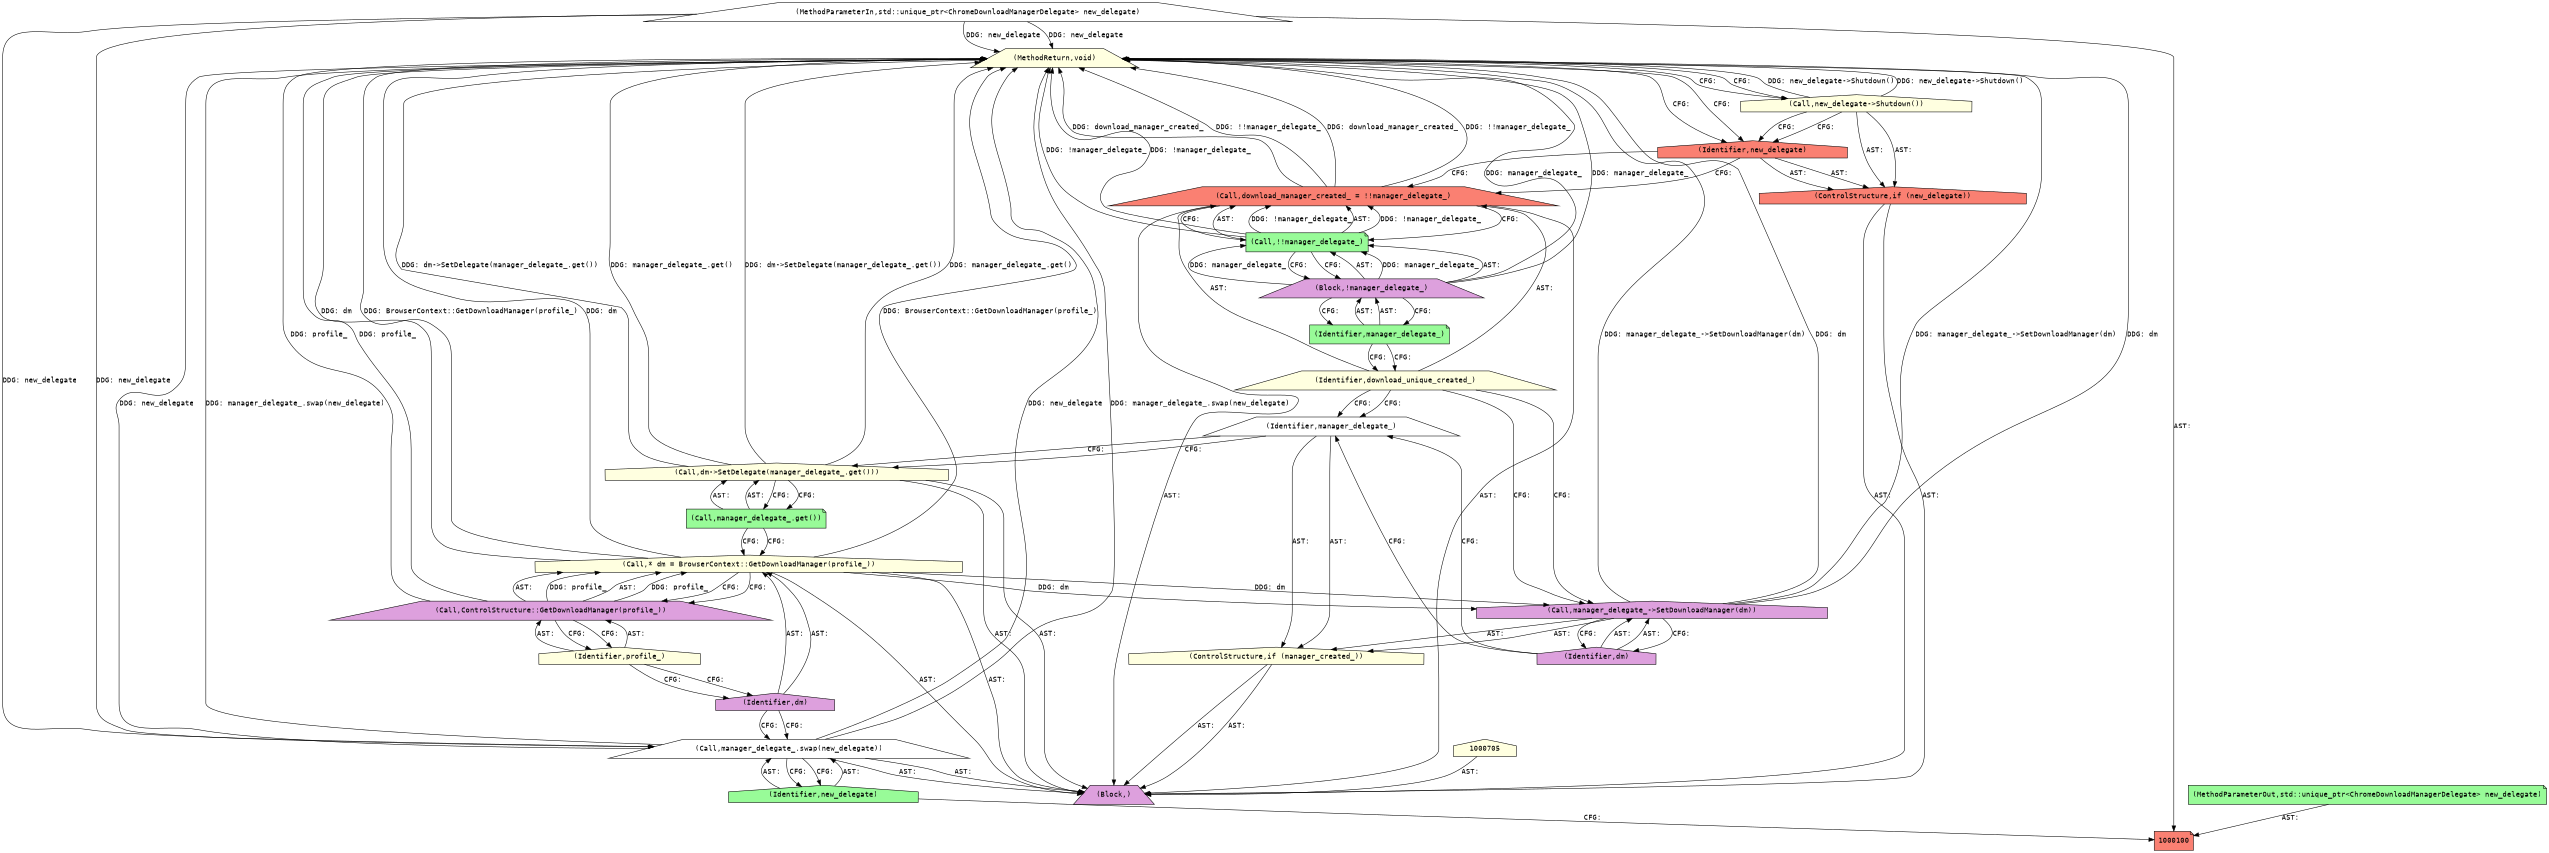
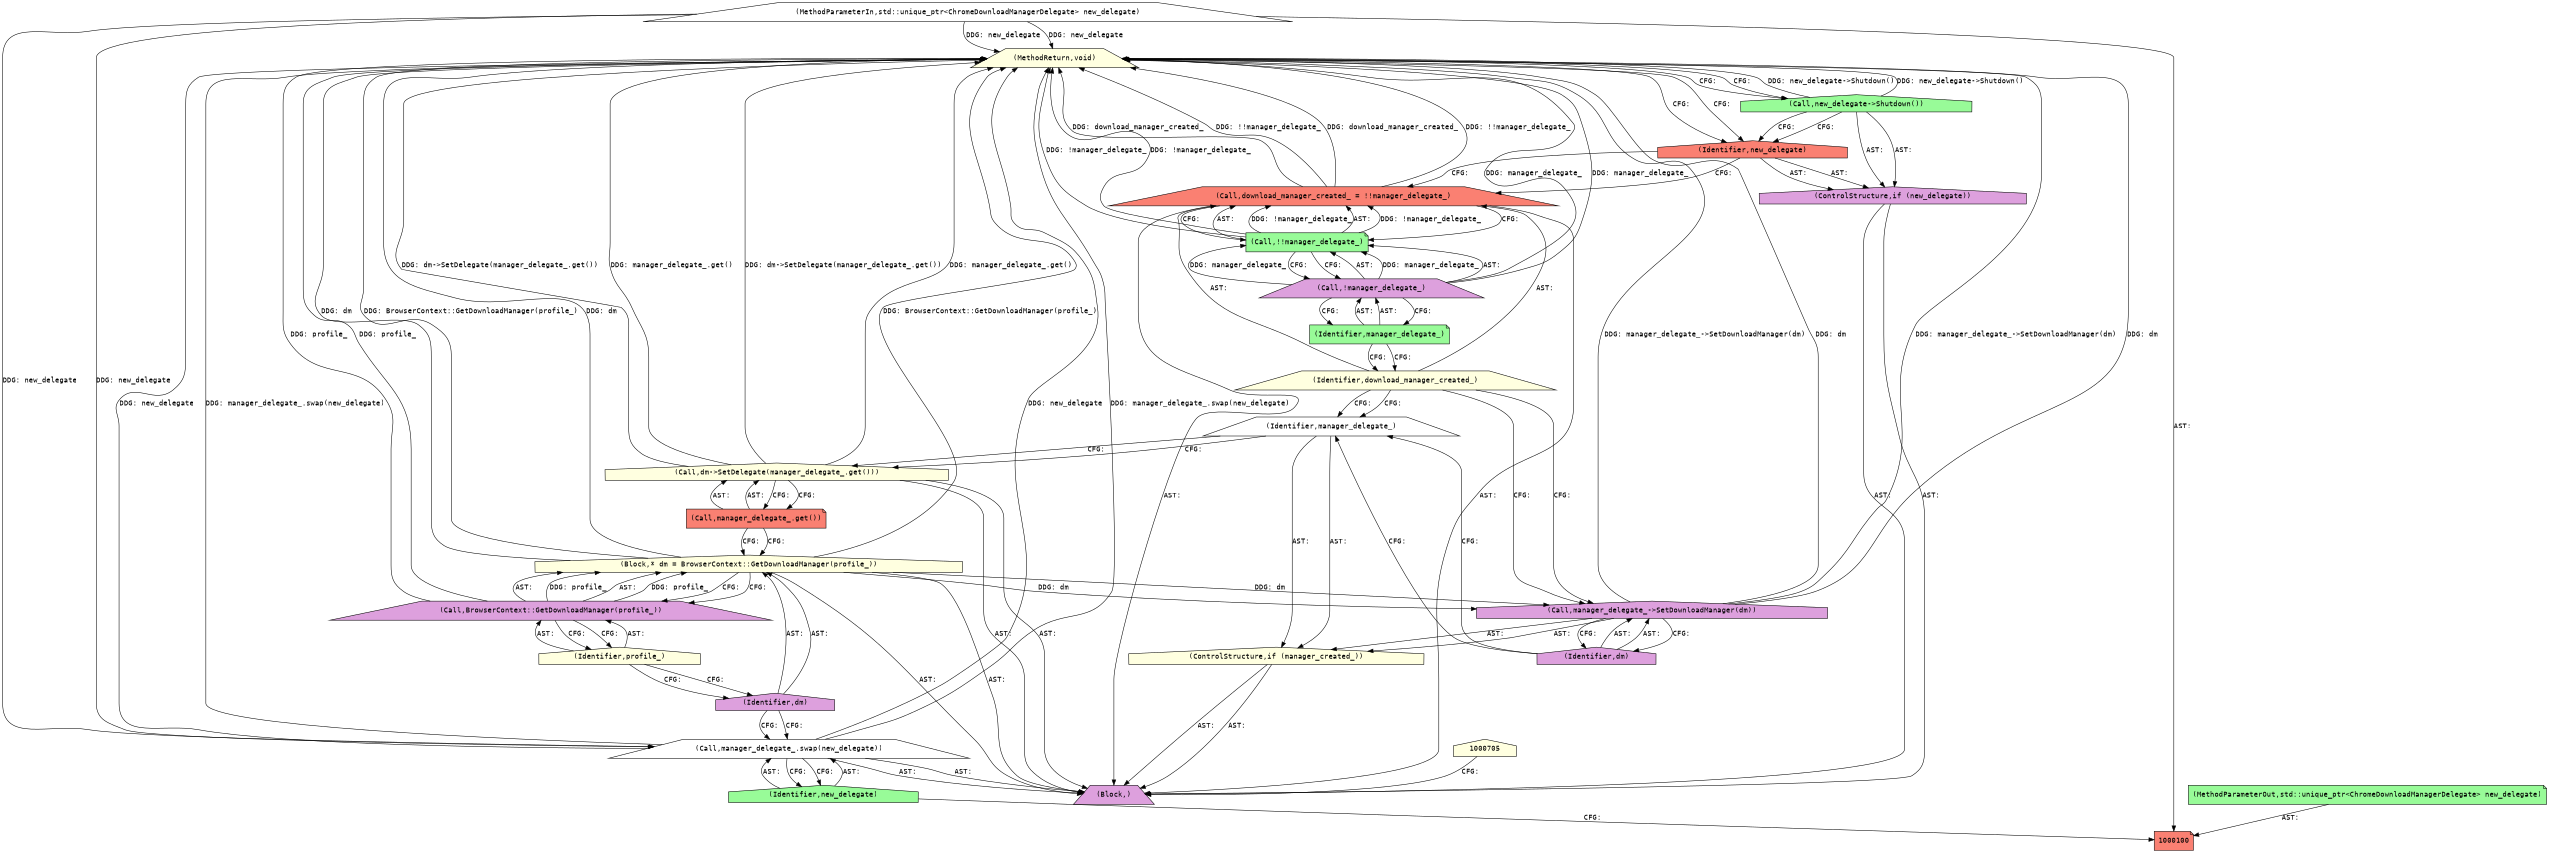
(1856, 104) -> (1856, 104)
(1893, 196) -> (1893, 196)
(1372, 288) -> (1372, 288)
(1395, 380) -> (1395, 380)
(756, 519) -> (756, 519)
(749, 565) -> (749, 565)
(551, 611) -> (551, 611)
(1473, 772) -> (1473, 772)
